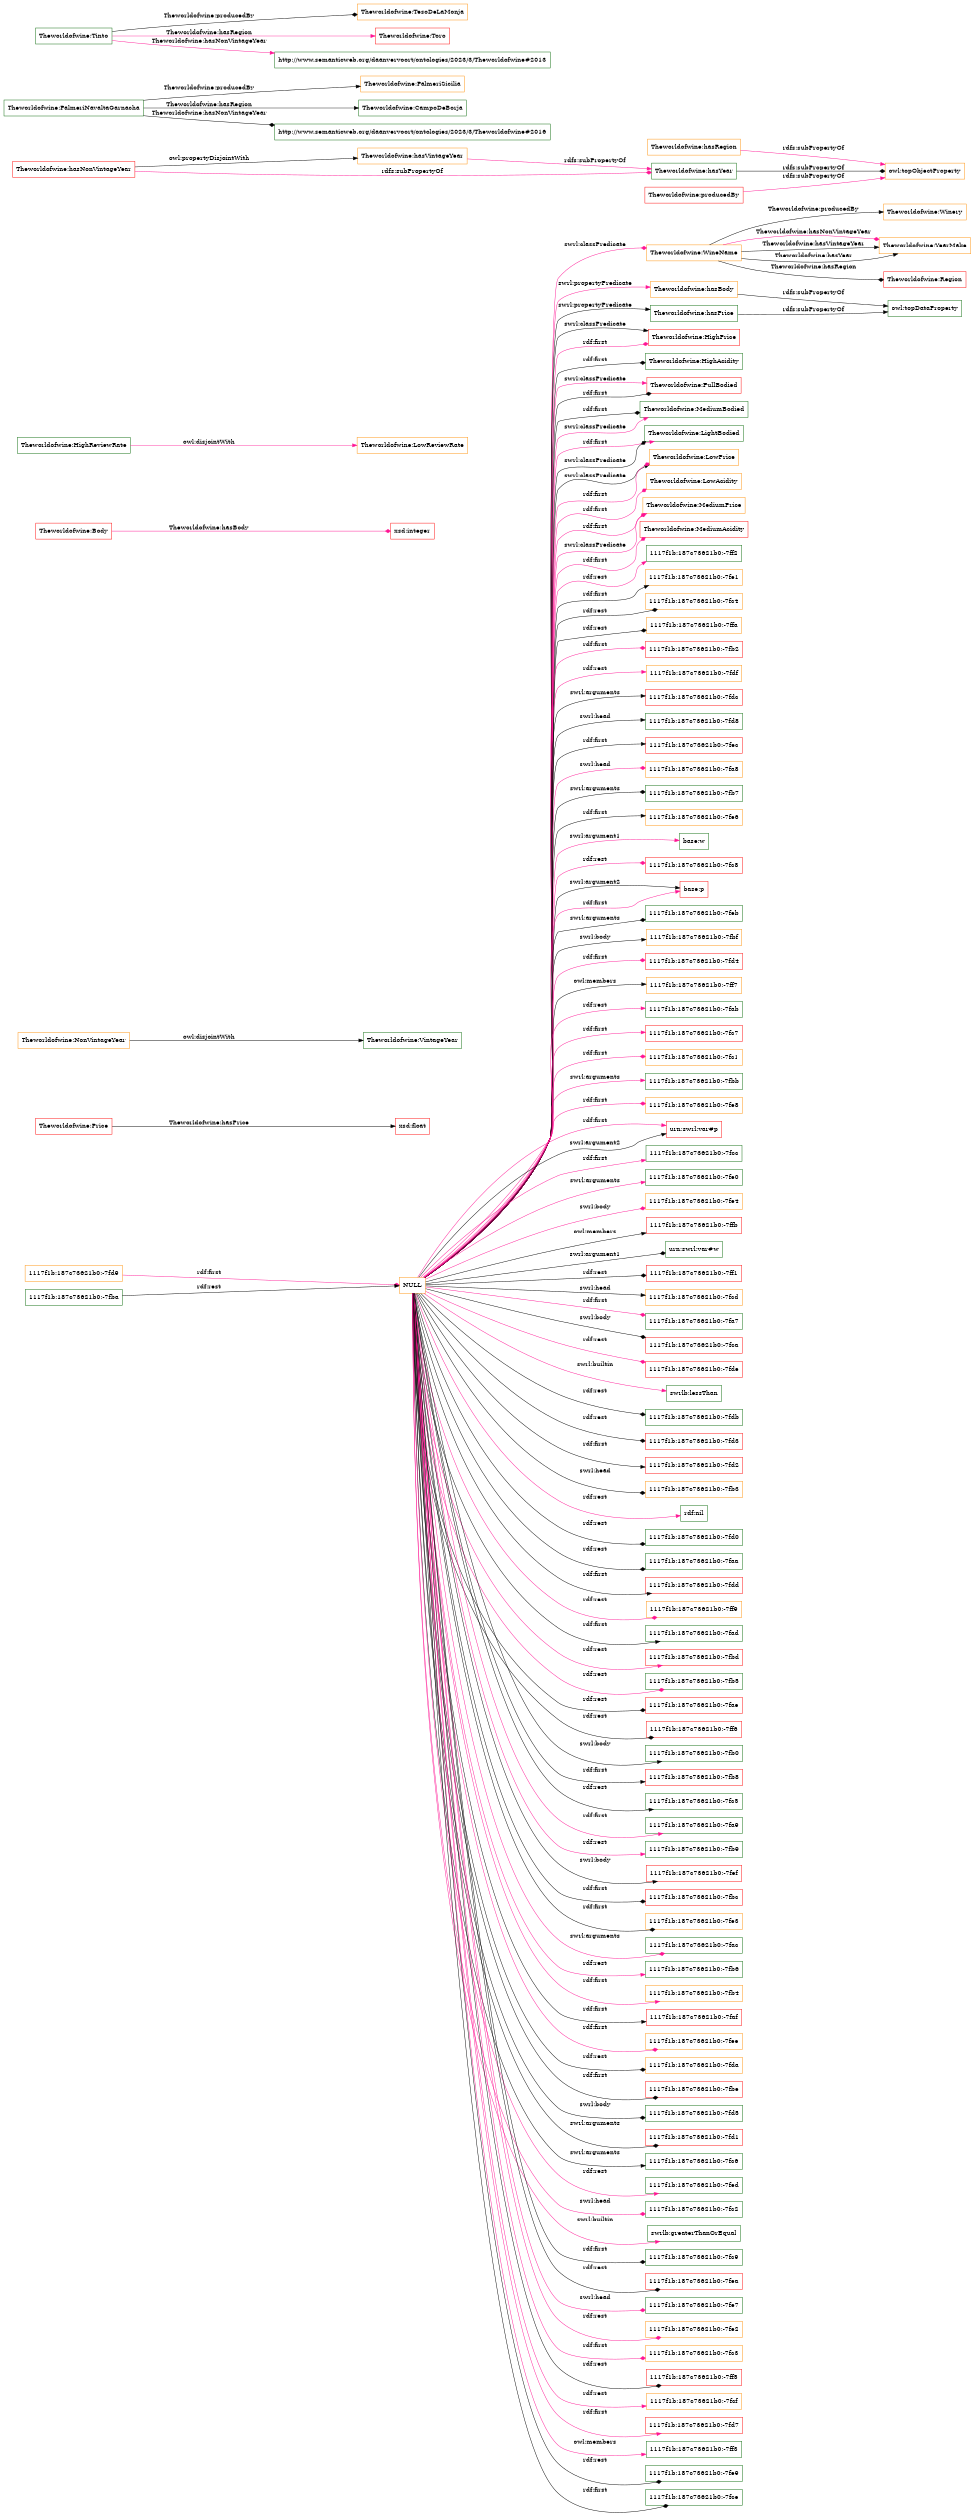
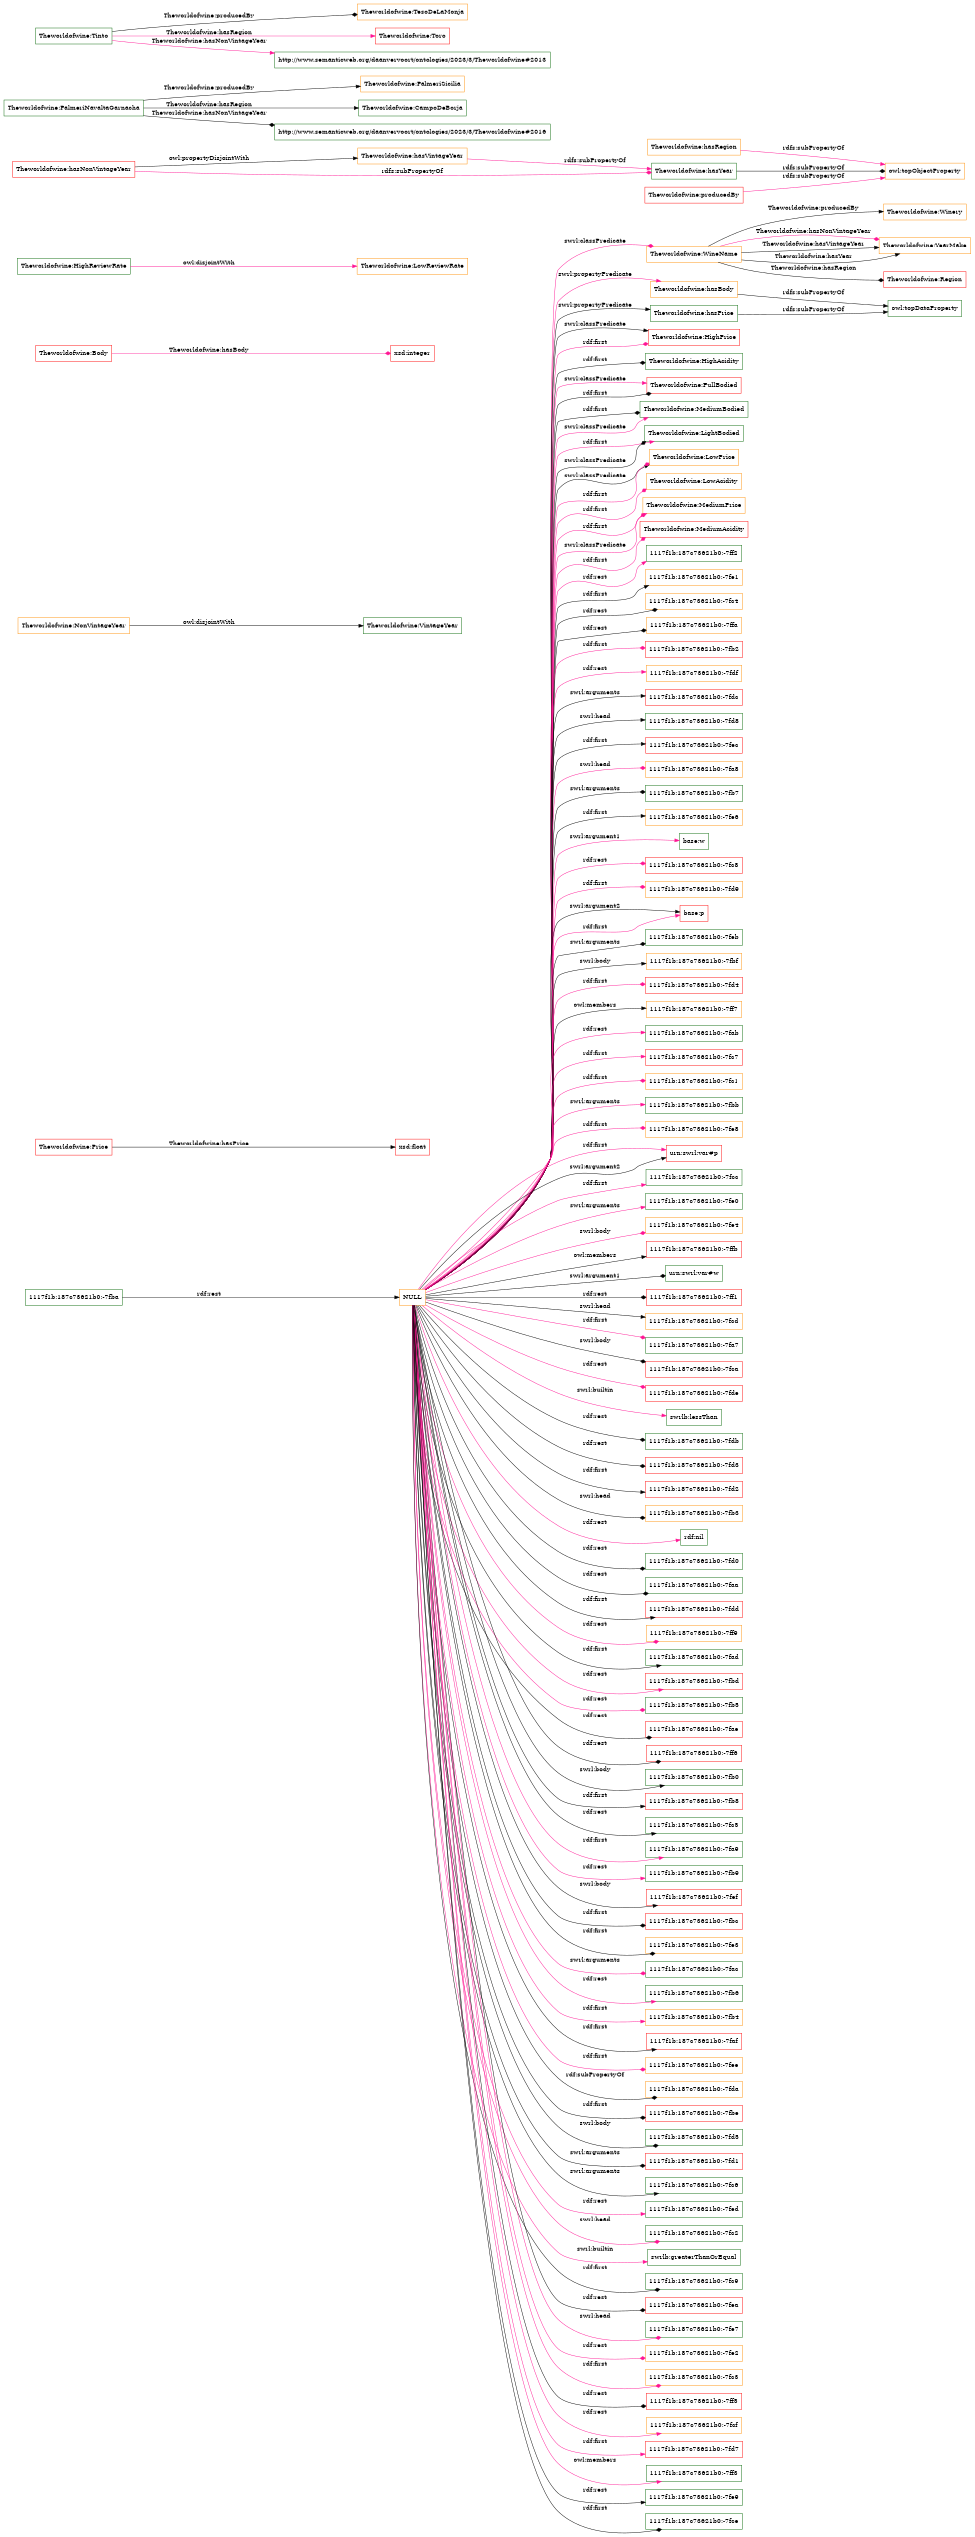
(258, 1280) -> (553, 1079)
(459, 1935) -> (456, 1947)
(595, 2057) -> (595, 2075)
